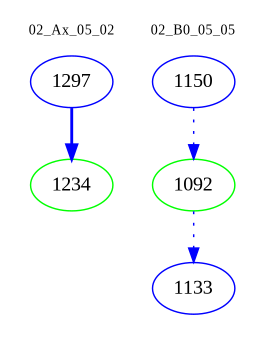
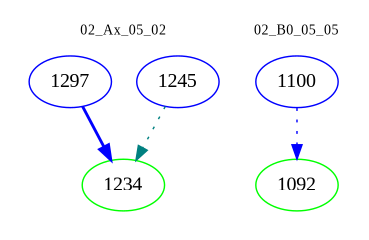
none -> (178, 82)
(194, 82) -> (297, 82)
(194, 288) -> none
